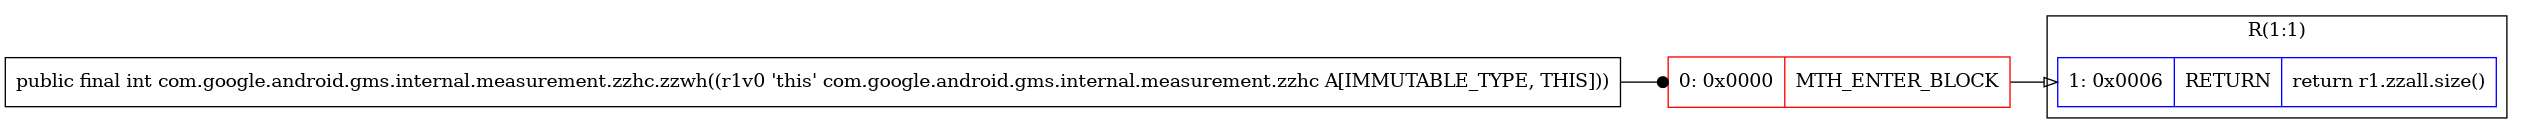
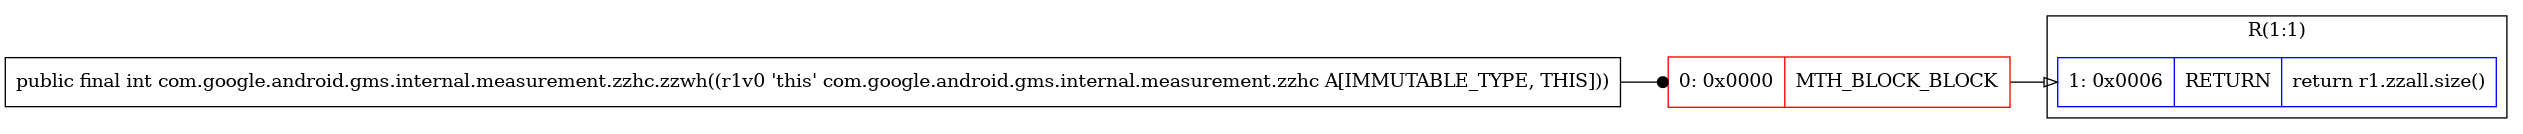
(1897, 81) -> (1897, 81)
